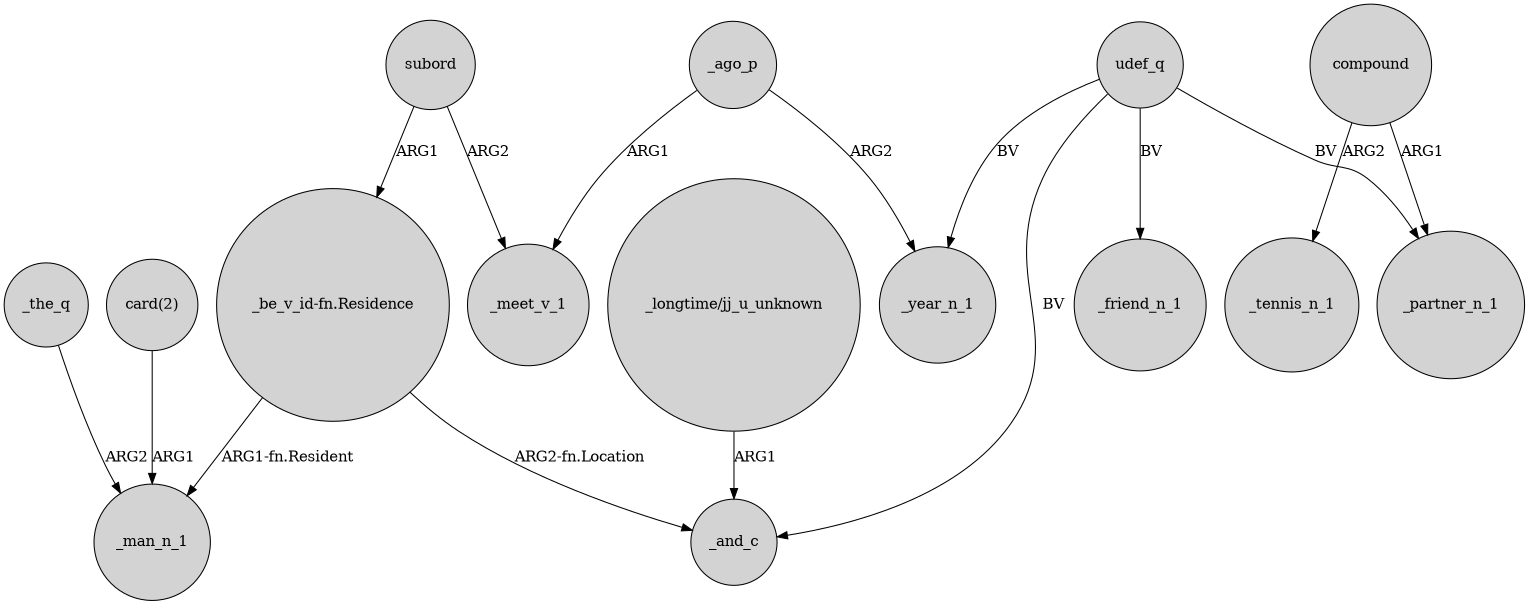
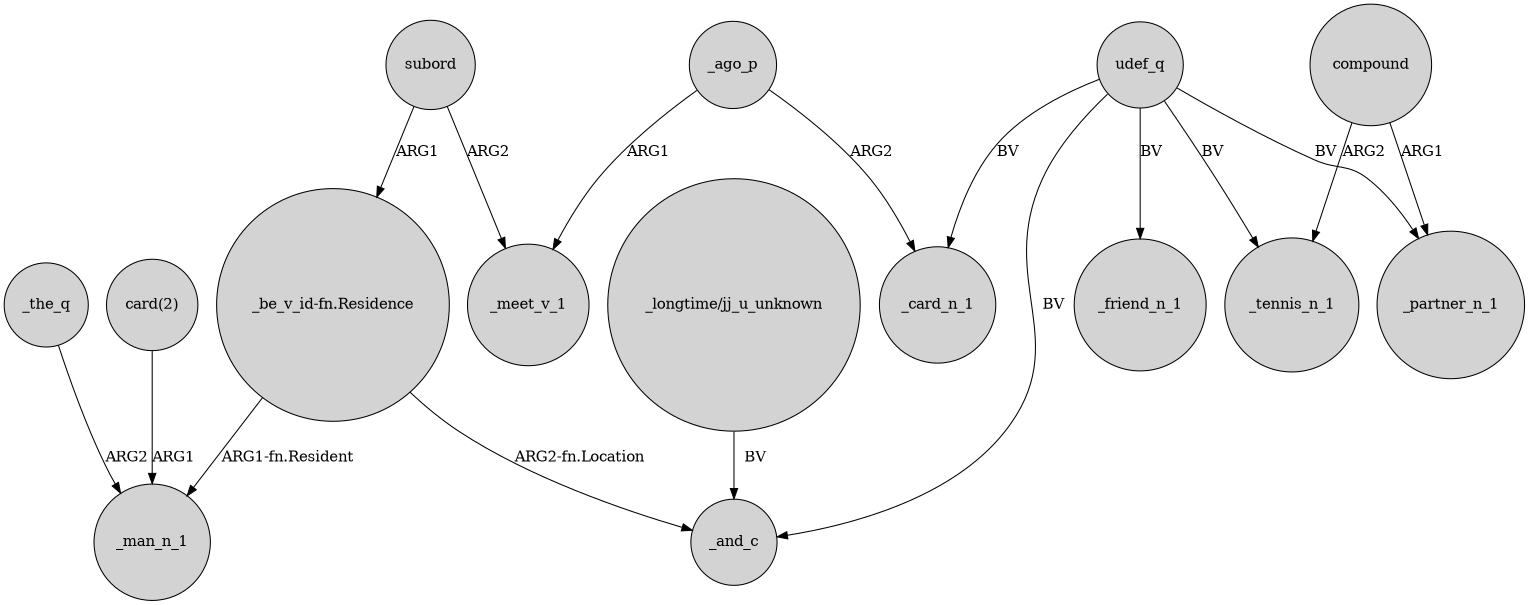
none -> (1210, 169)
(938, 305) -> (938, 305)
(755, 458) -> (755, 458)
